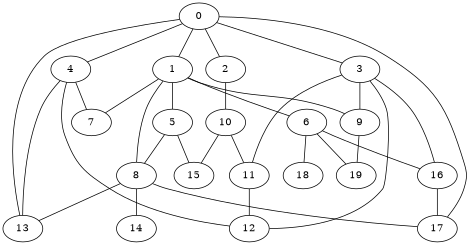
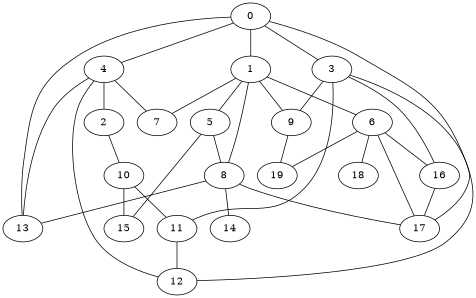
(212, 43) -> (104, 96)
none -> (396, 176)
